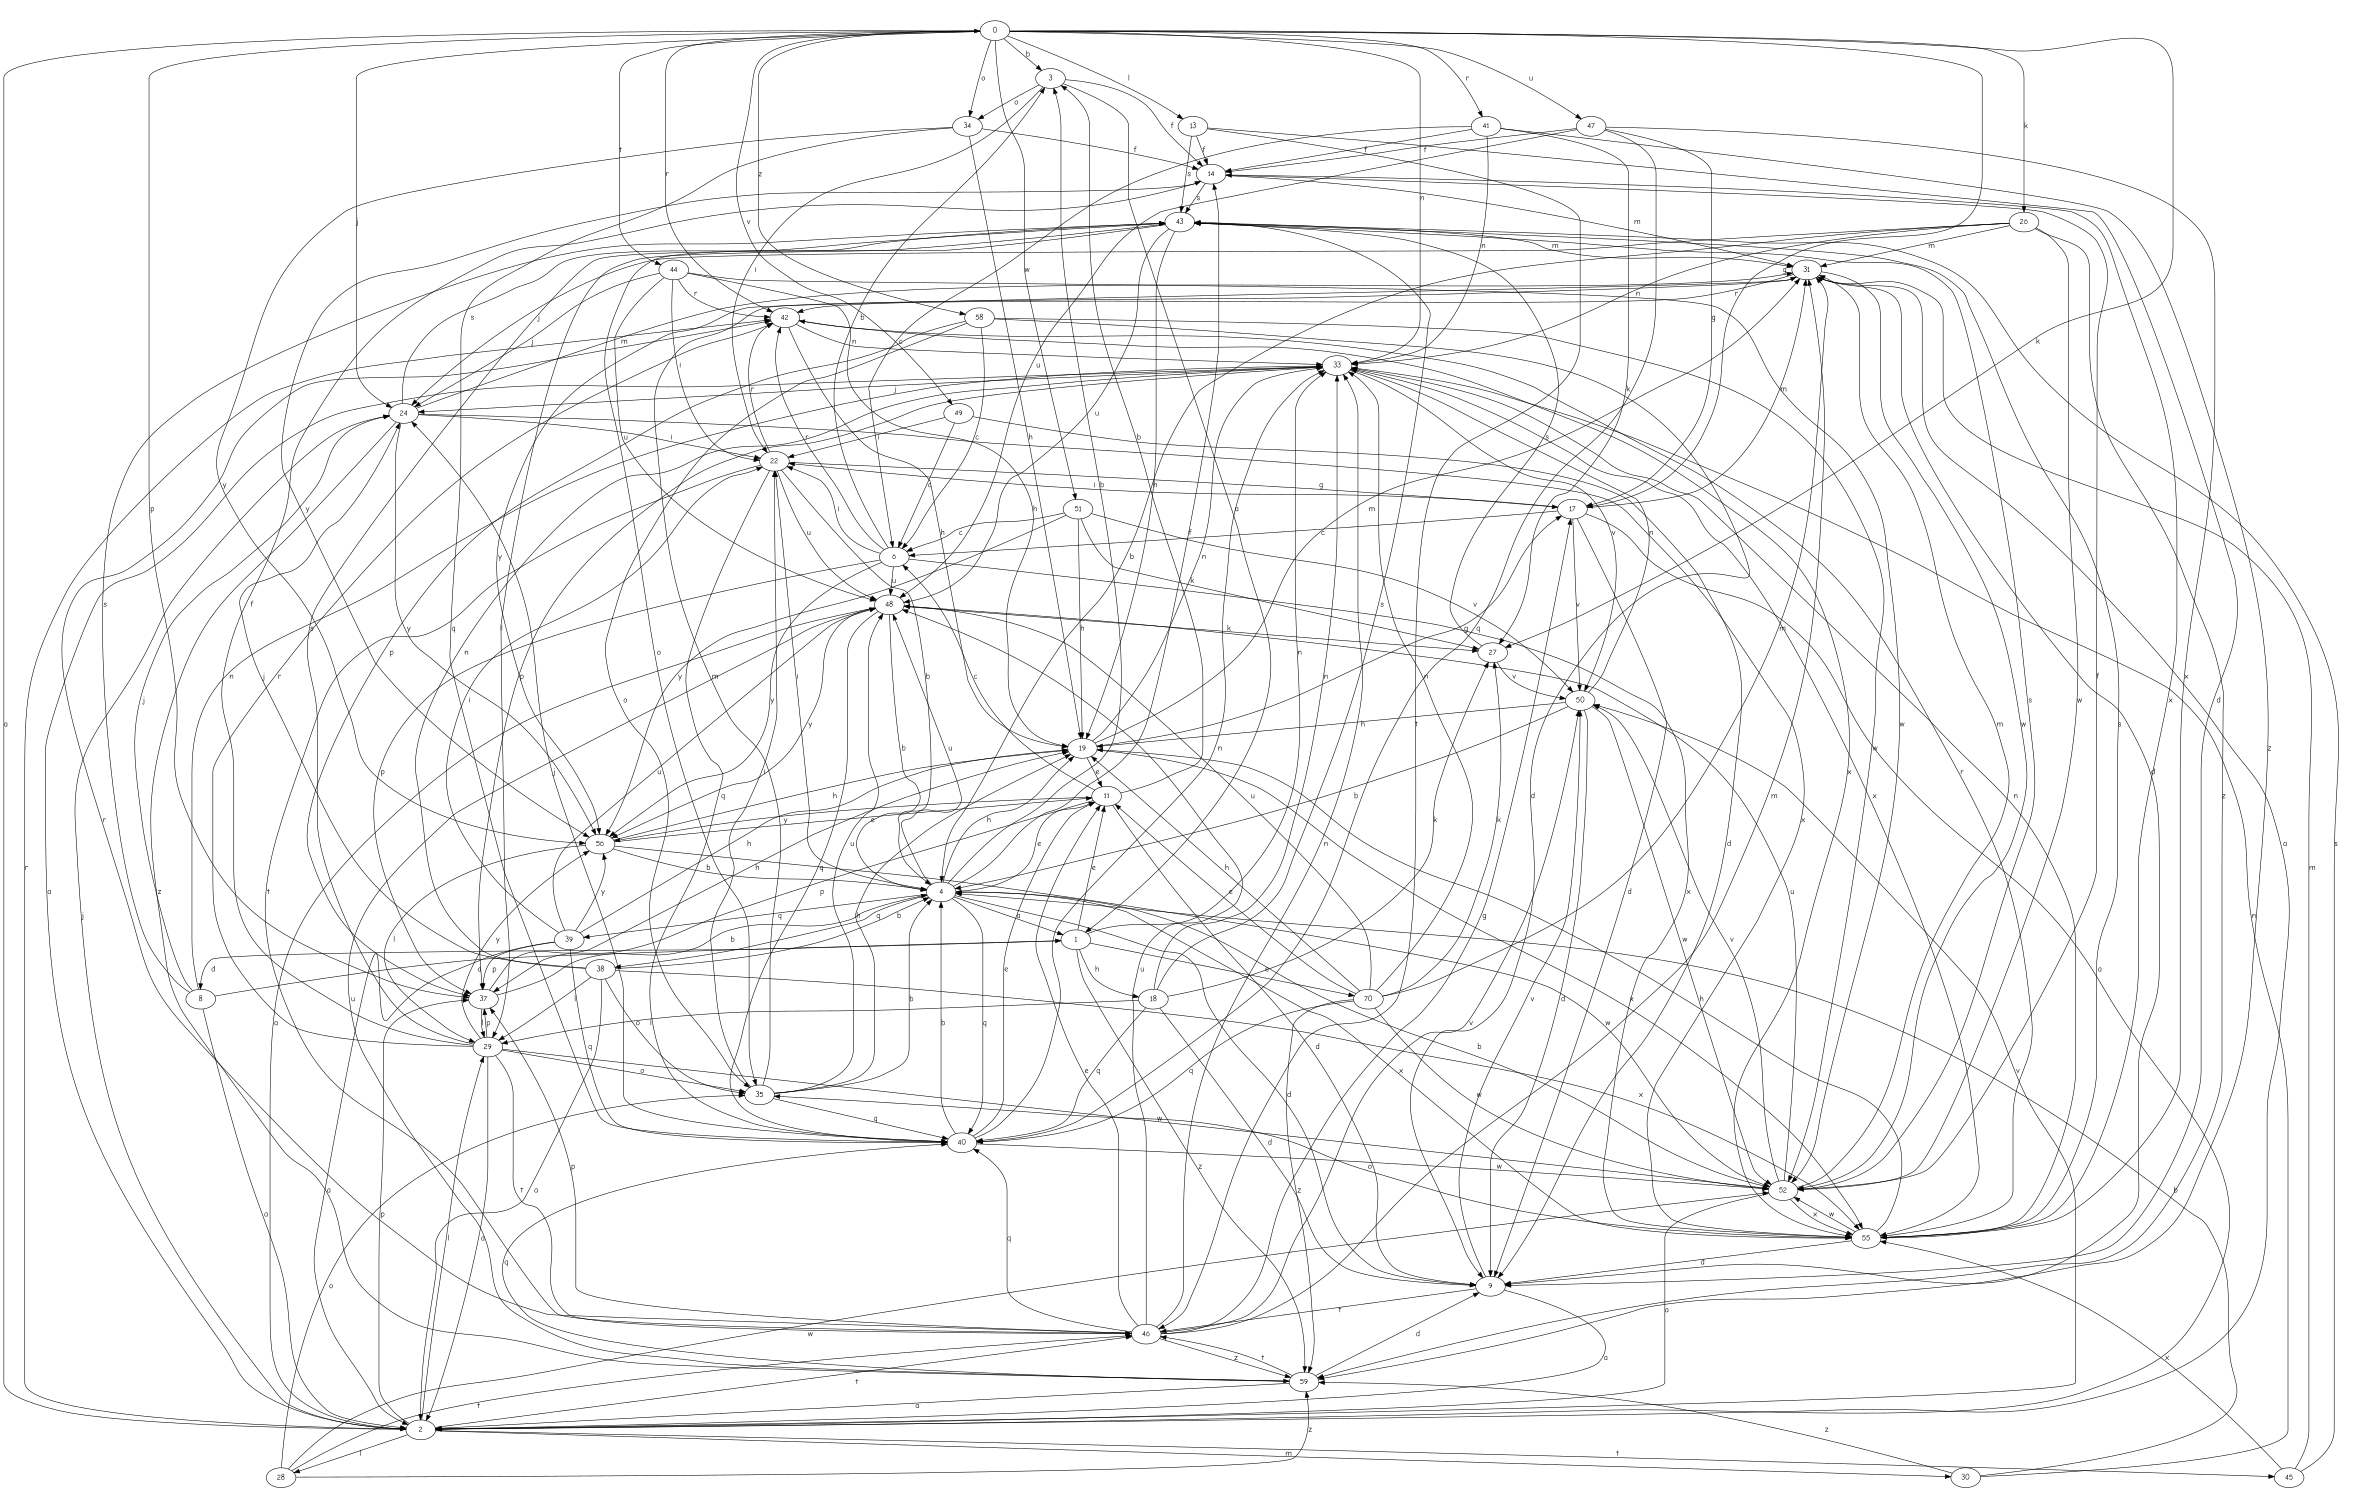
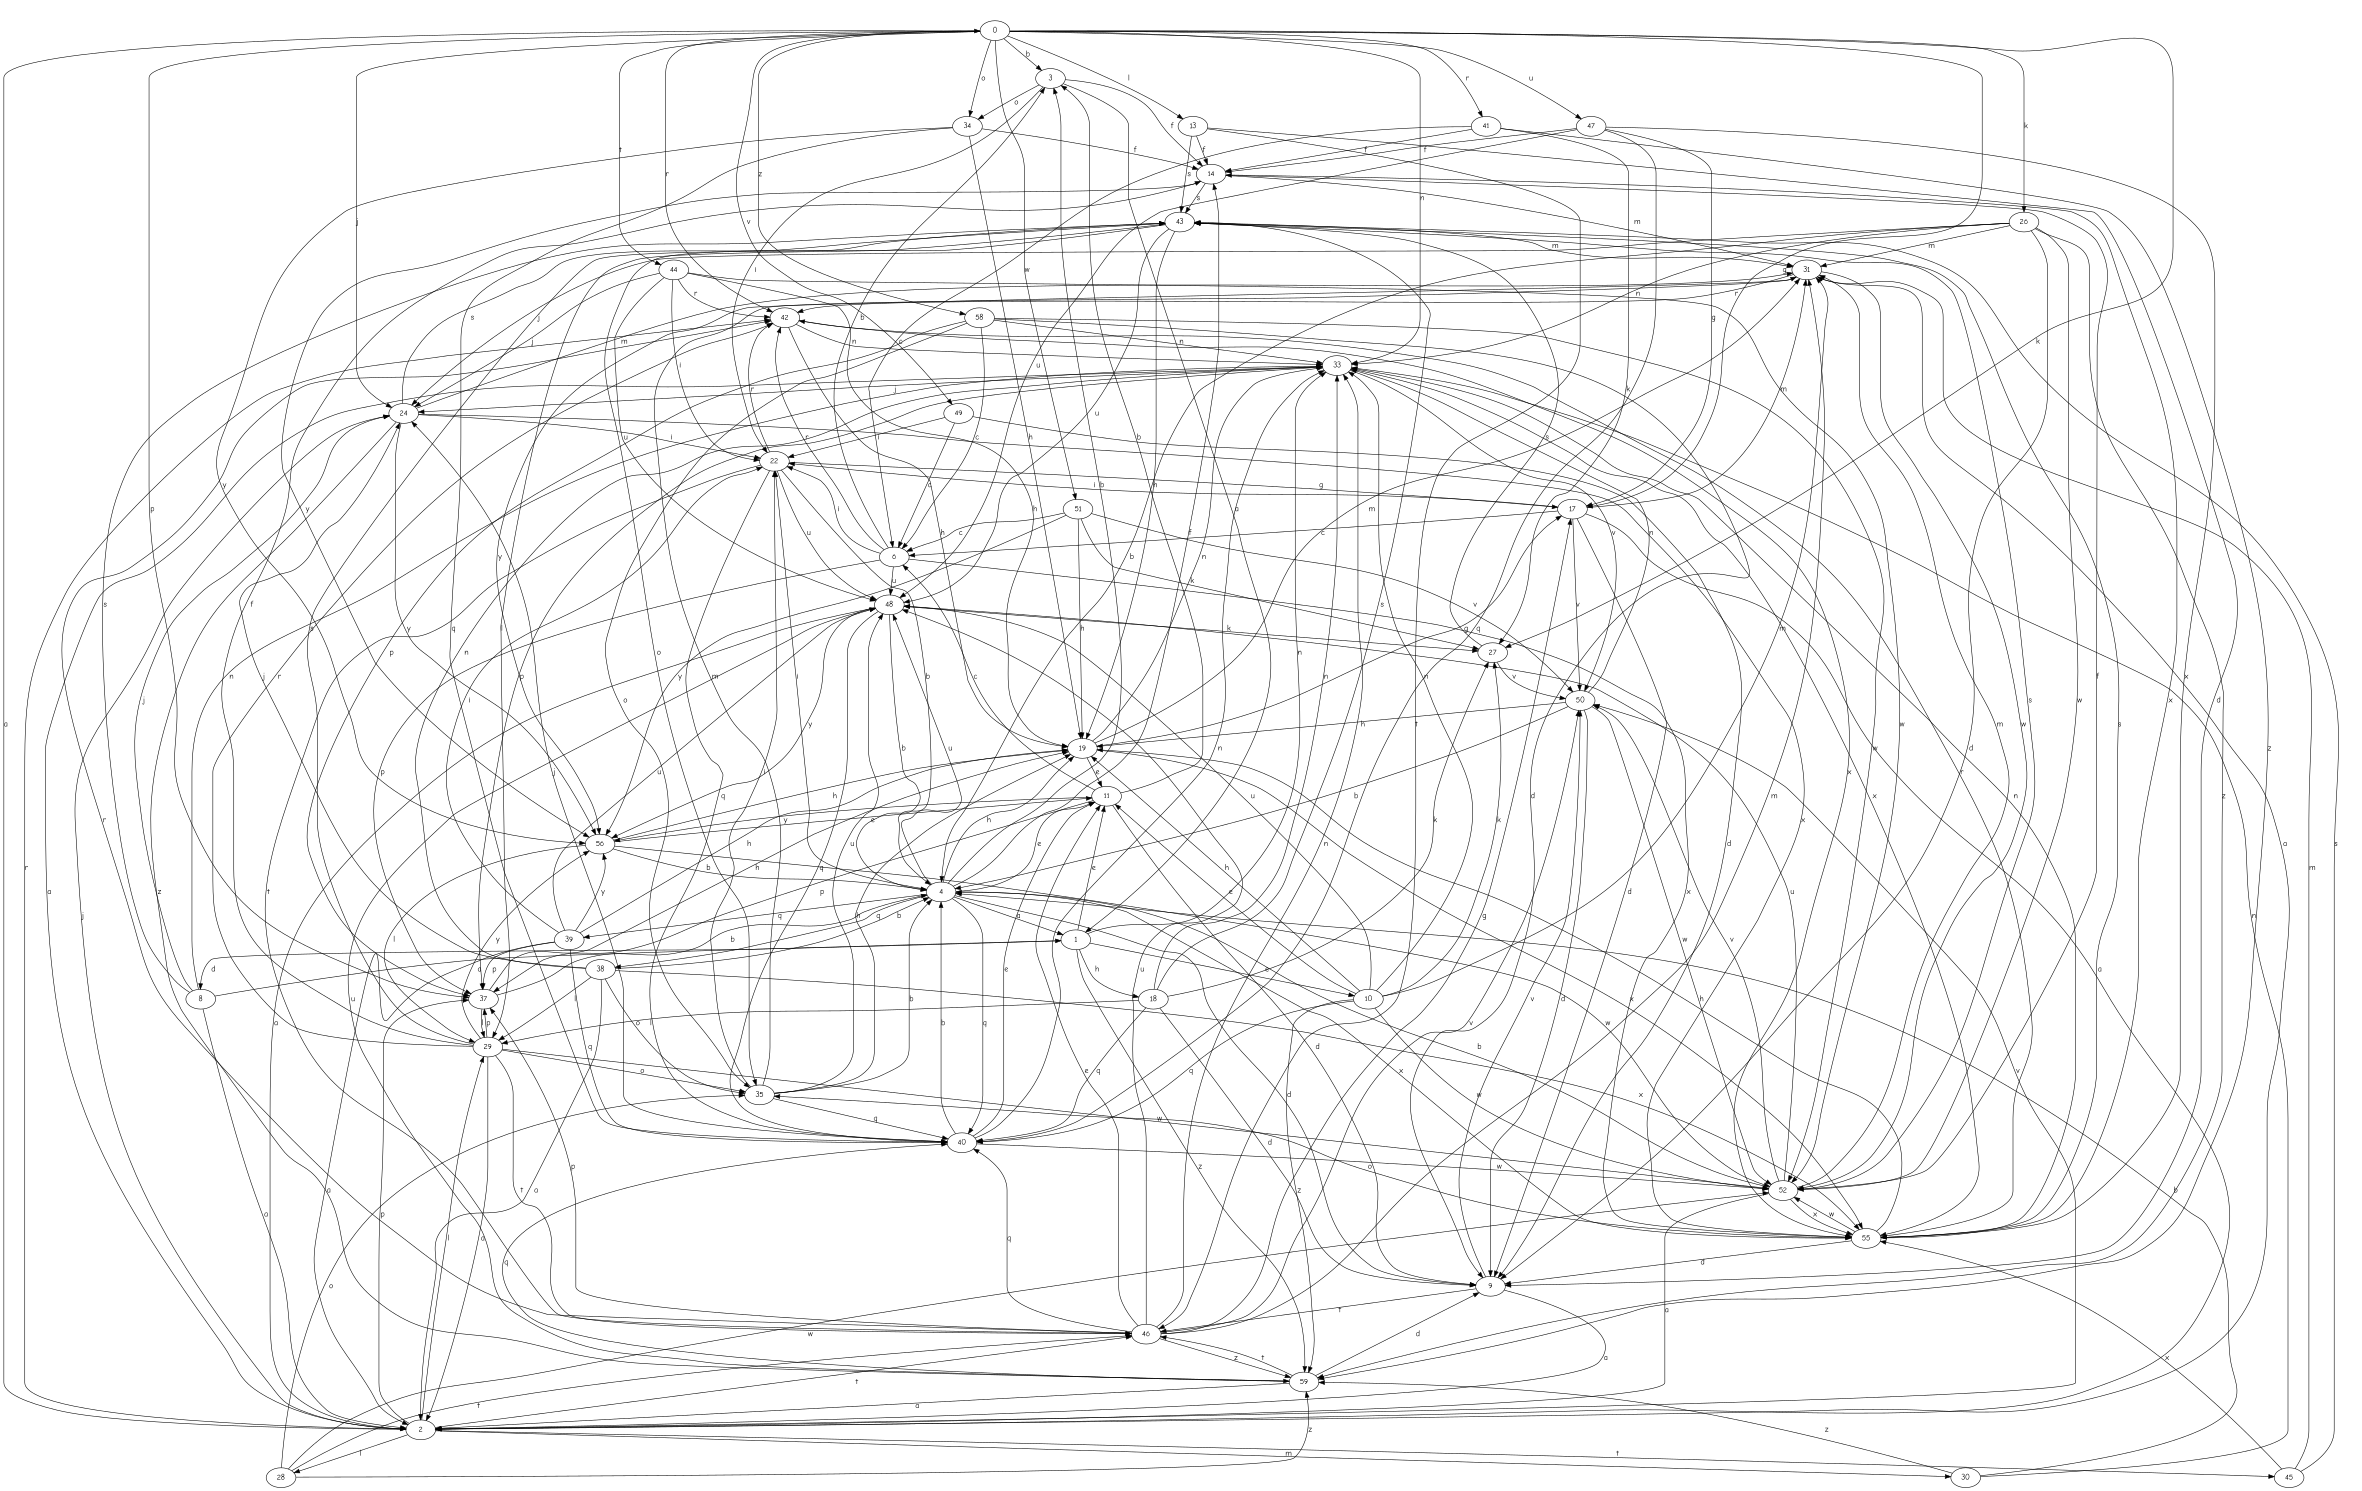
(1474, 269) -> (1148, 340)
(768, 714) -> none
(2156, 997) -> (1937, 827)
(1368, 999) -> (1368, 999)
